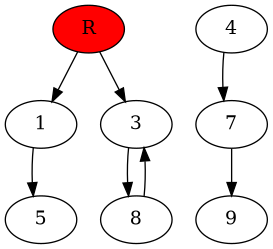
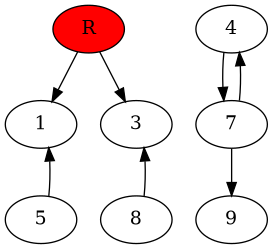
none -> (240, 83)
(32, 165) -> (50, 179)
(127, 165) -> none
